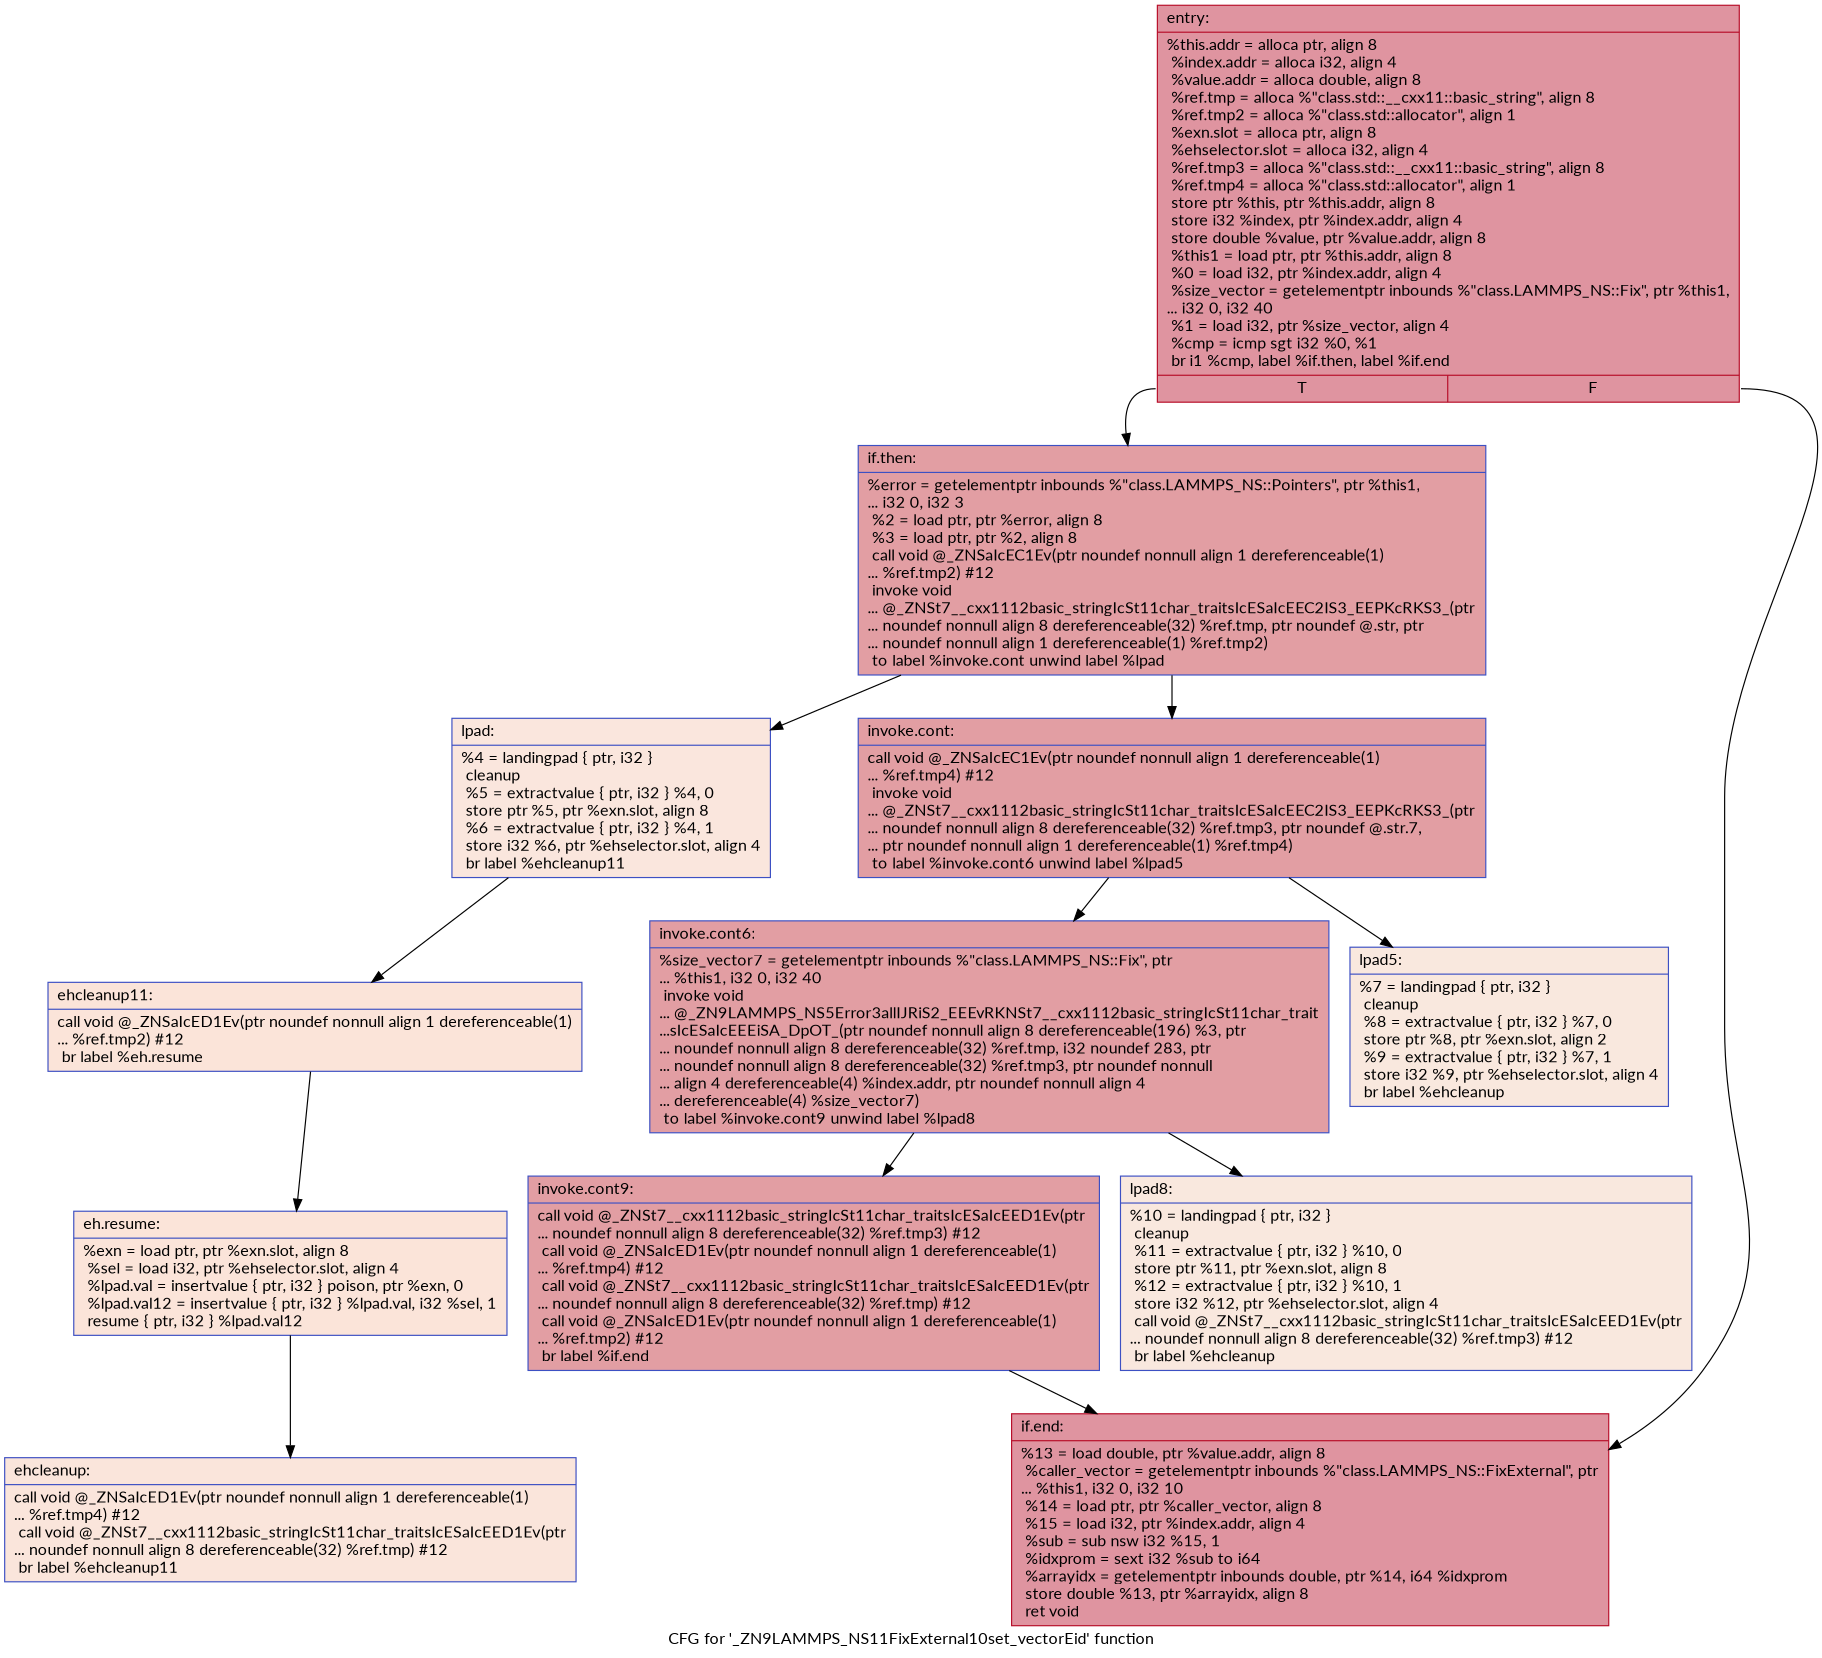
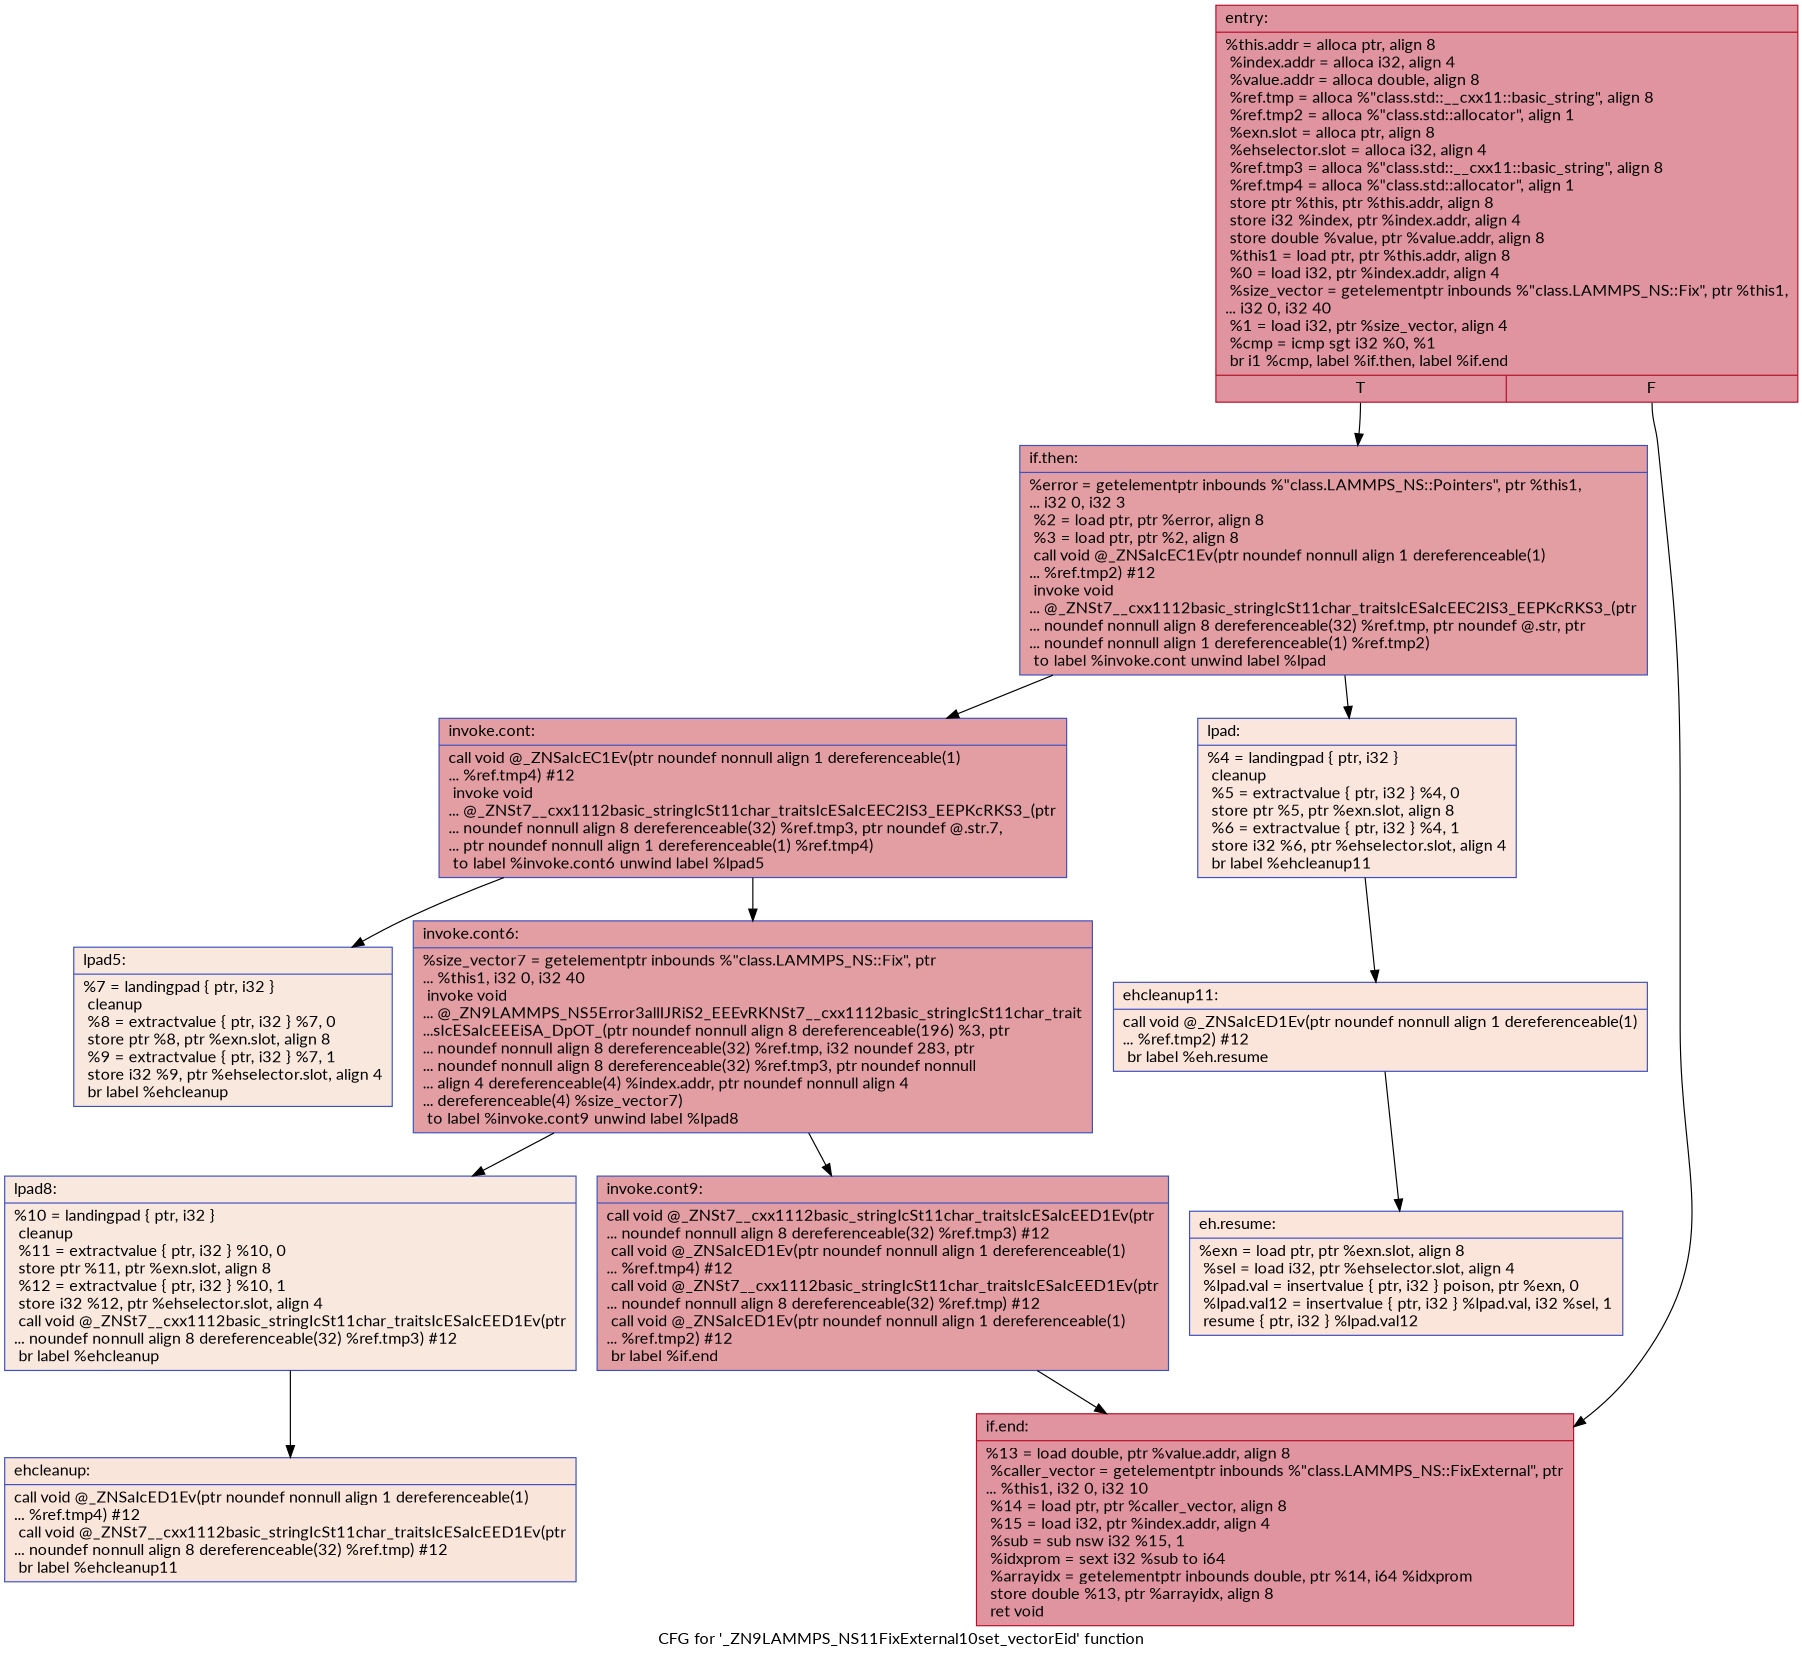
(1483, 1040) -> (207, 1040)
(290, 1390) -> (290, 1408)
